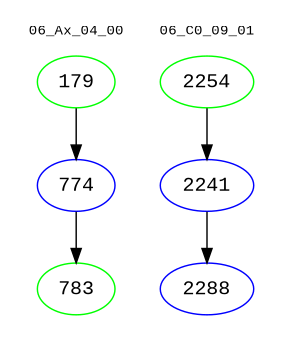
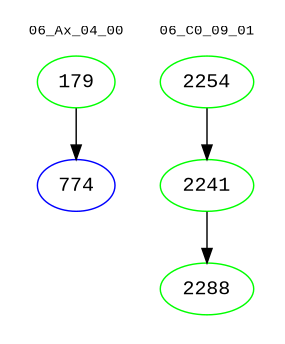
(207, 185) -> (207, 185)
(76, 289) -> none
(207, 289) -> (207, 289)
